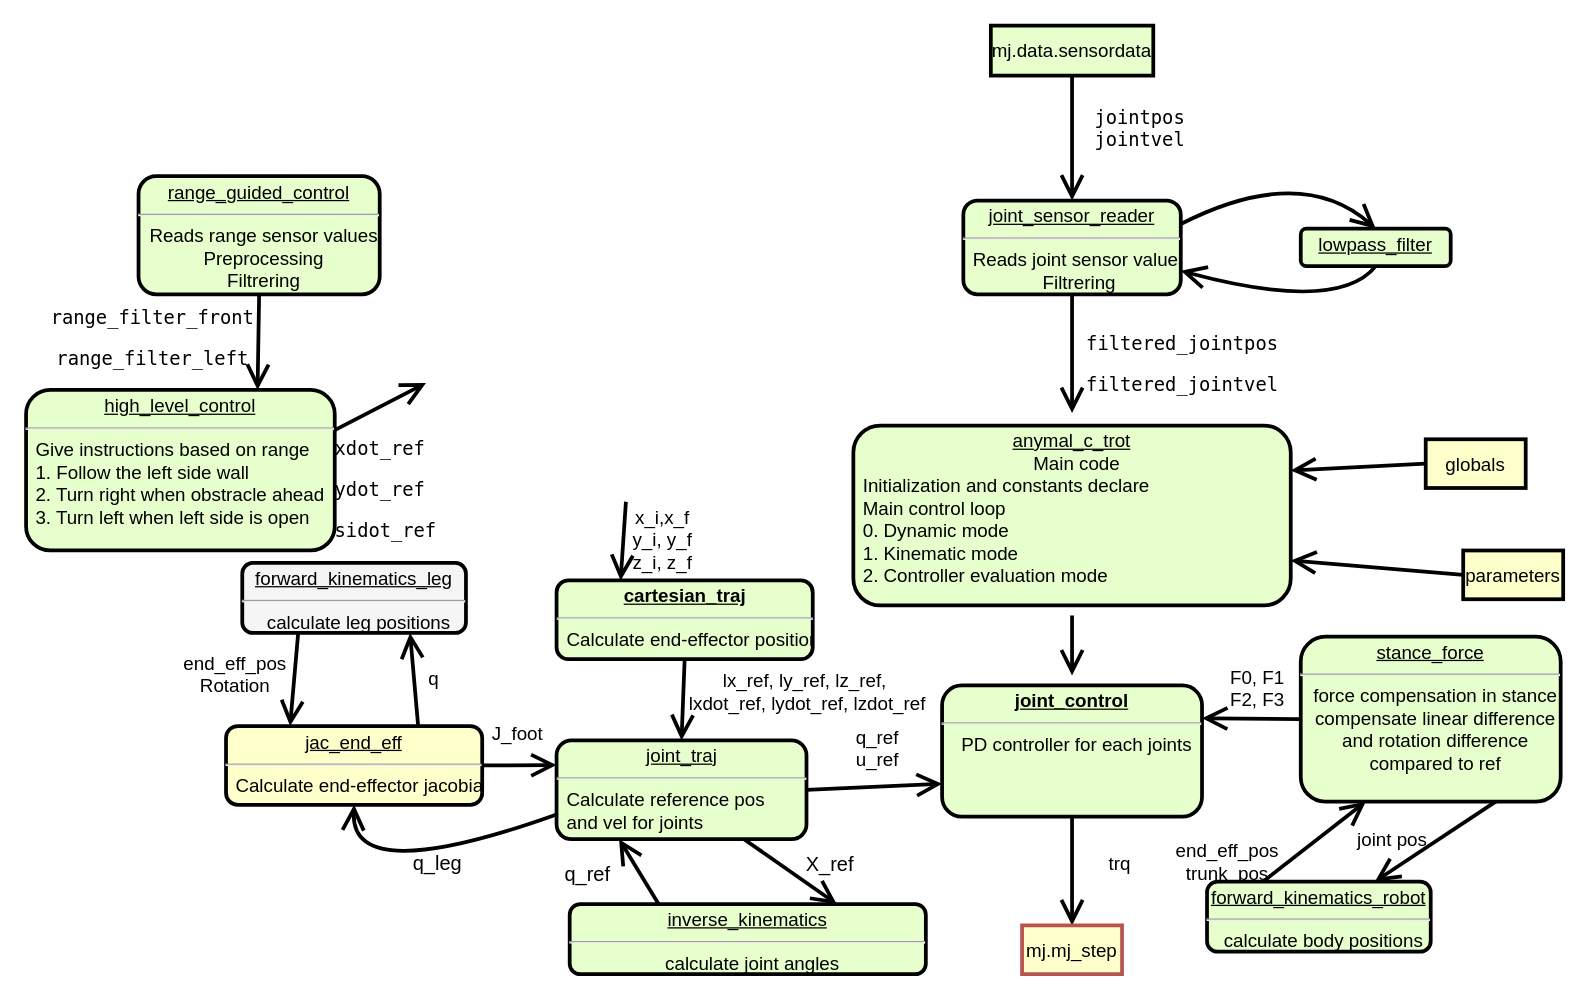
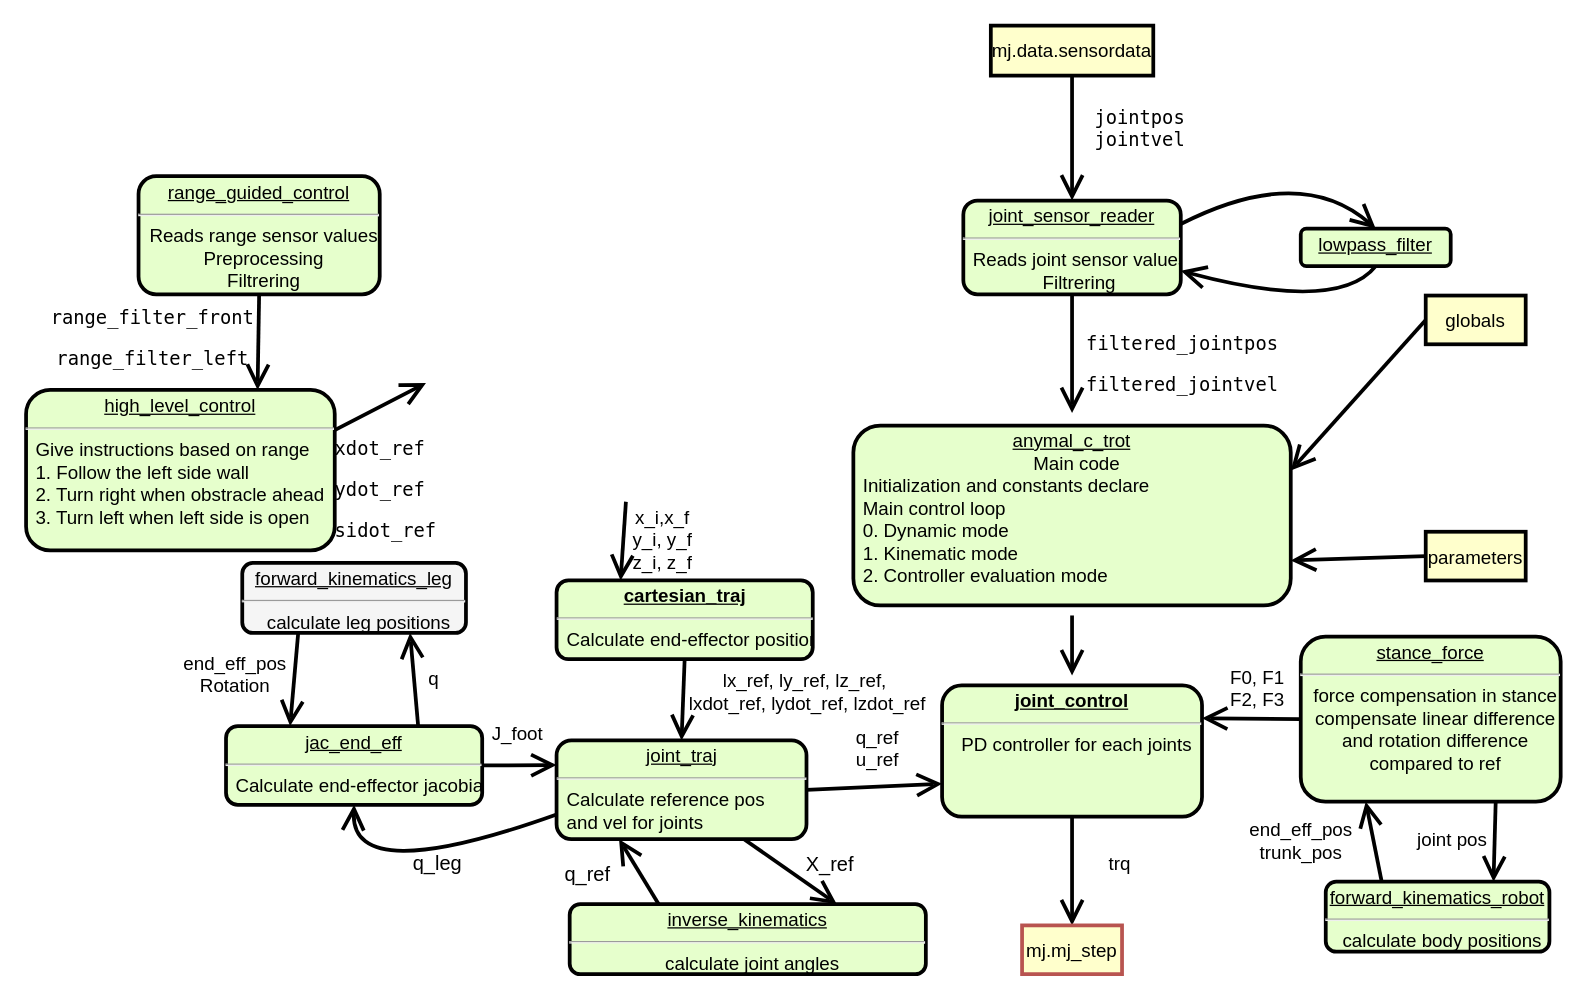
(1072, 51) -> (1072, 51)
(1476, 464) -> (1476, 320)
(1513, 575) -> (1476, 556)
(354, 766) -> (354, 766)
(1319, 917) -> (1438, 917)
